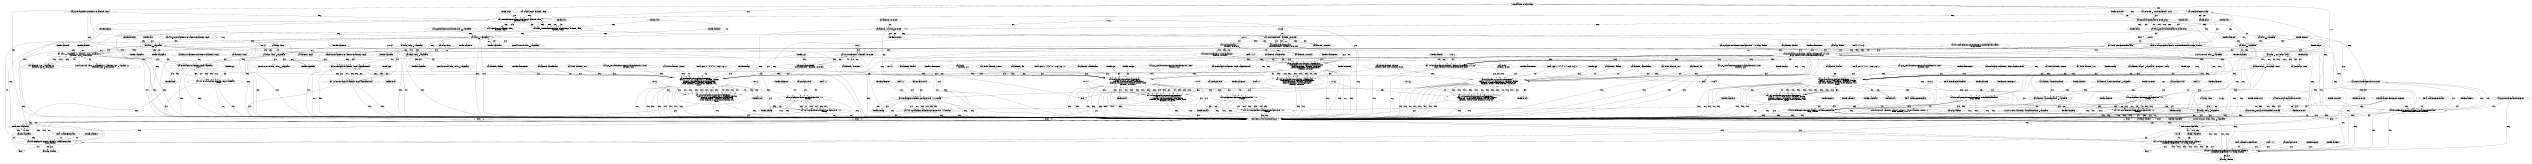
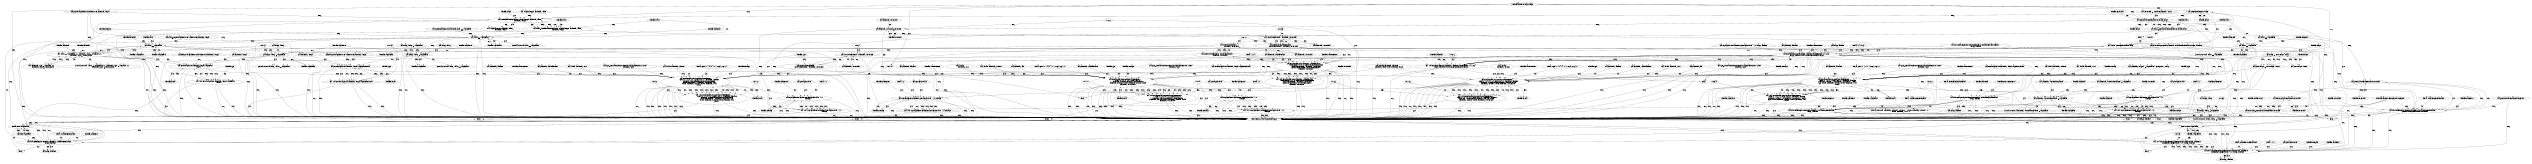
none -> (1016, 7)
none -> (2176, 16)
